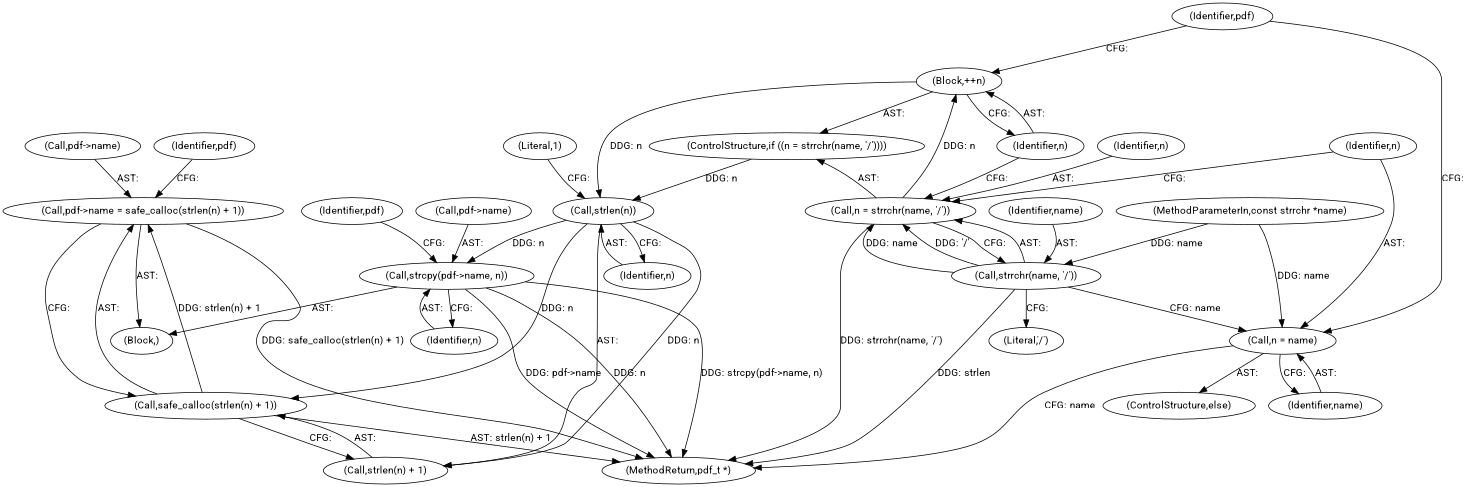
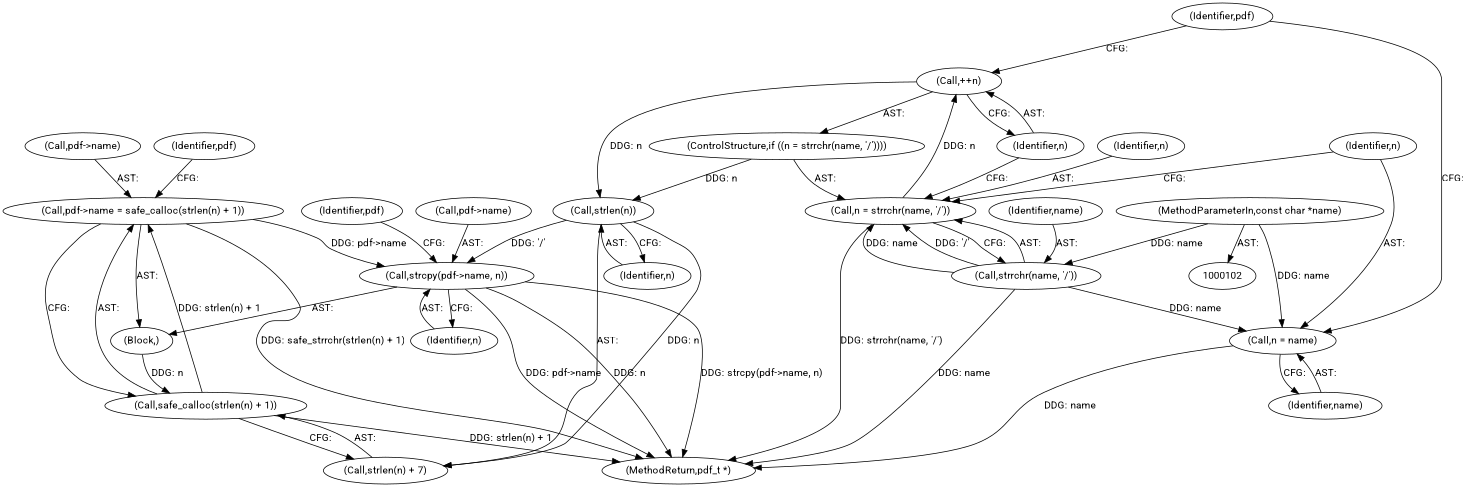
(959, 81) -> (959, 81)
(540, 146) -> none
(851, 178) -> (812, 183)
(1250, 211) -> (1250, 211)
none -> (317, 238)
(528, 244) -> (528, 244)
none -> (1222, 276)
(1196, 308) -> (1196, 308)
(333, 341) -> (333, 341)
(1026, 341) -> none
(480, 366) -> (148, 374)
(964, 373) -> (964, 373)
(1070, 406) -> (1070, 406)
(1179, 406) -> none
(511, 438) -> (511, 438)
(386, 471) -> (386, 471)
